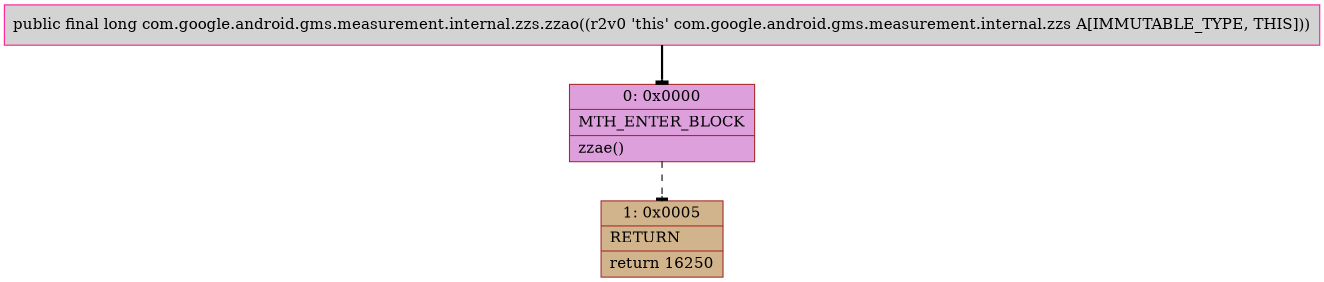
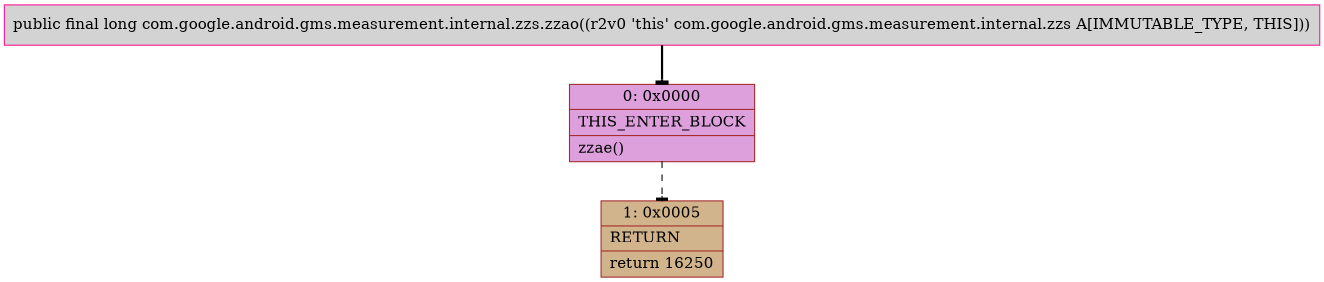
(662, 122) -> (662, 122)
